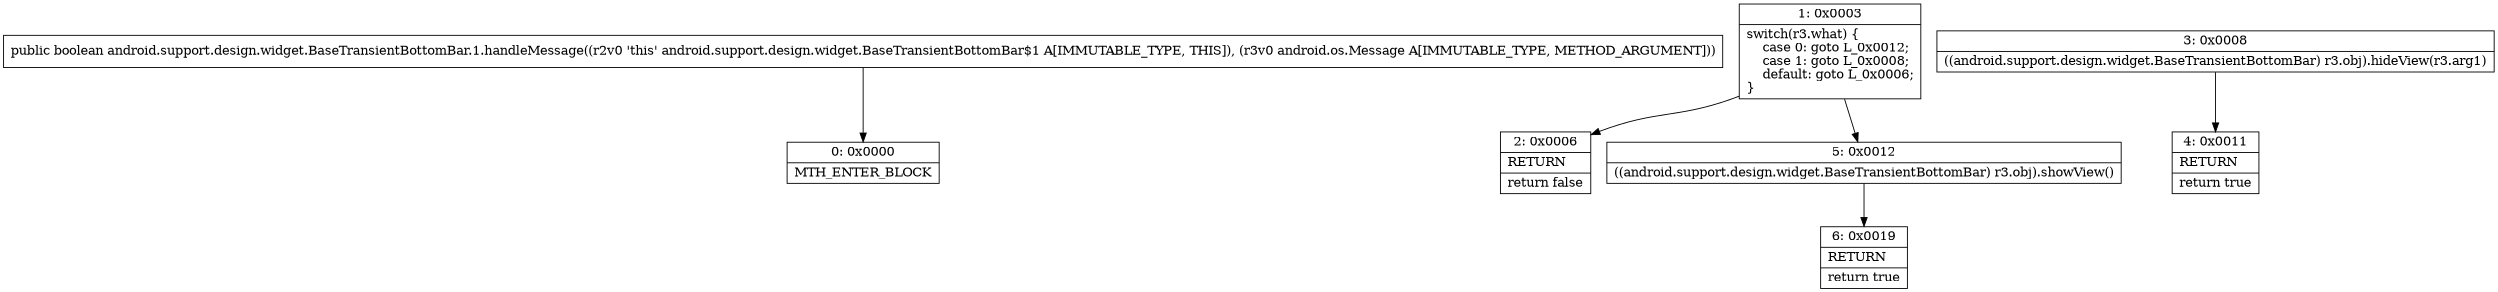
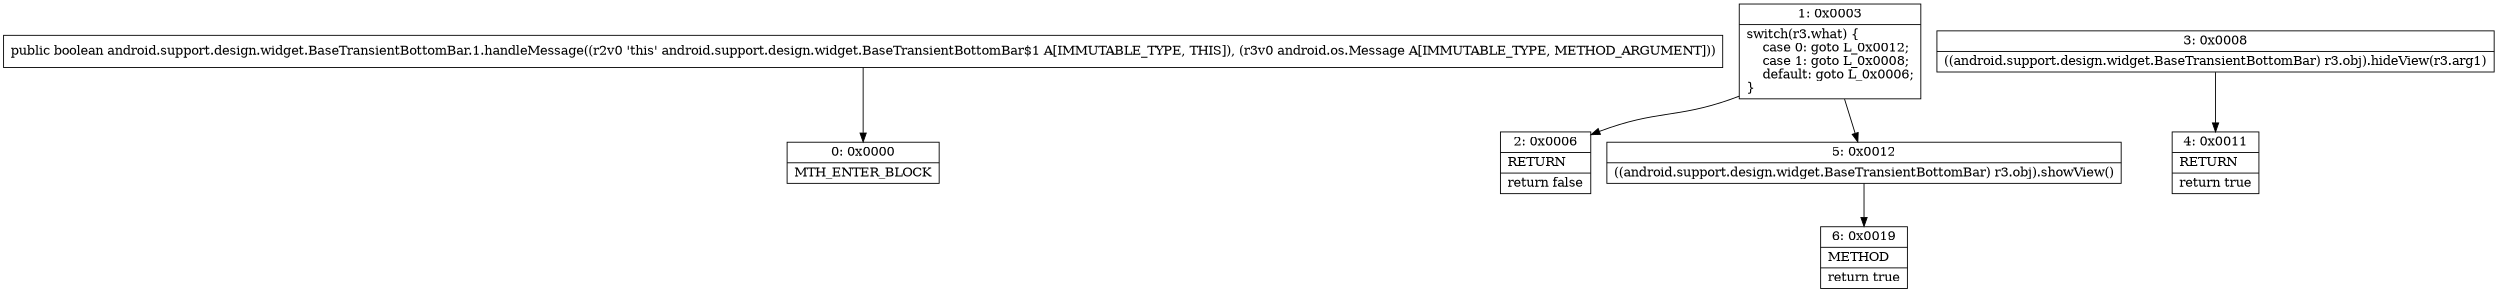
(1857, 257) -> (1859, 257)
